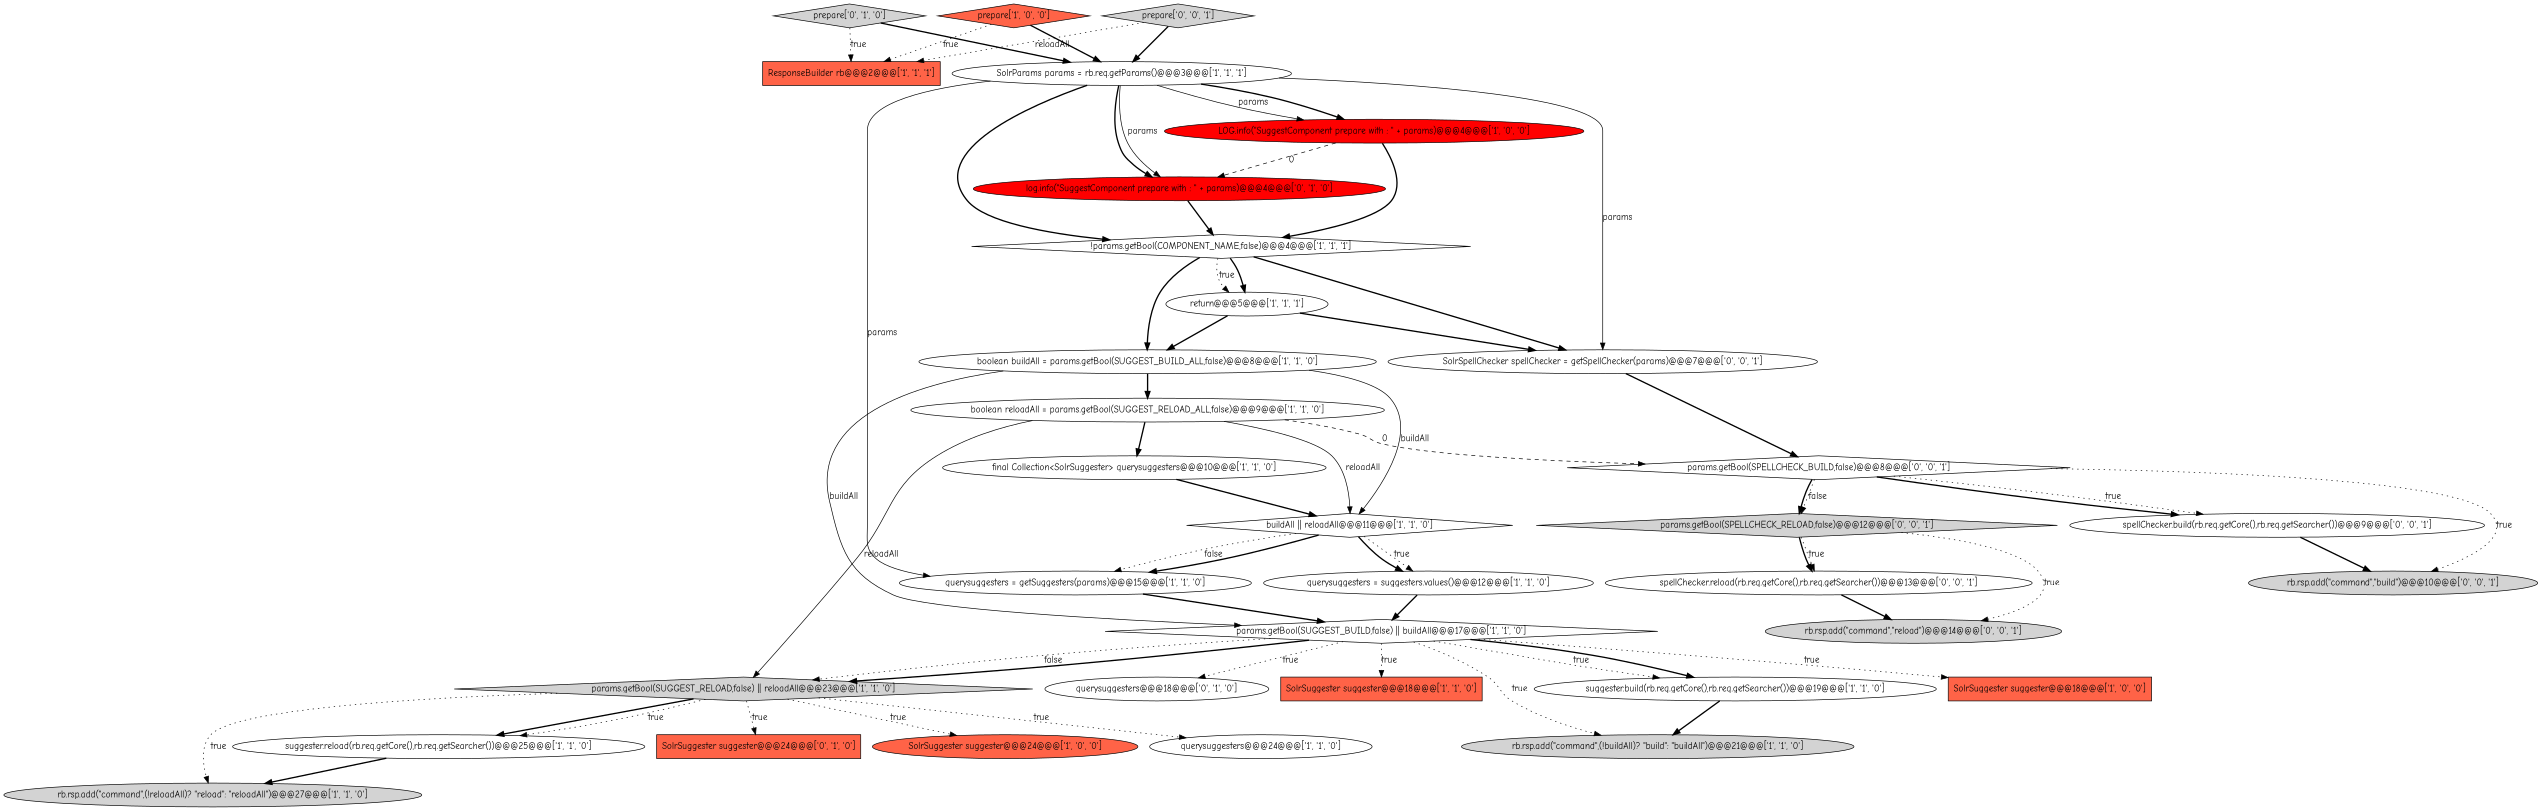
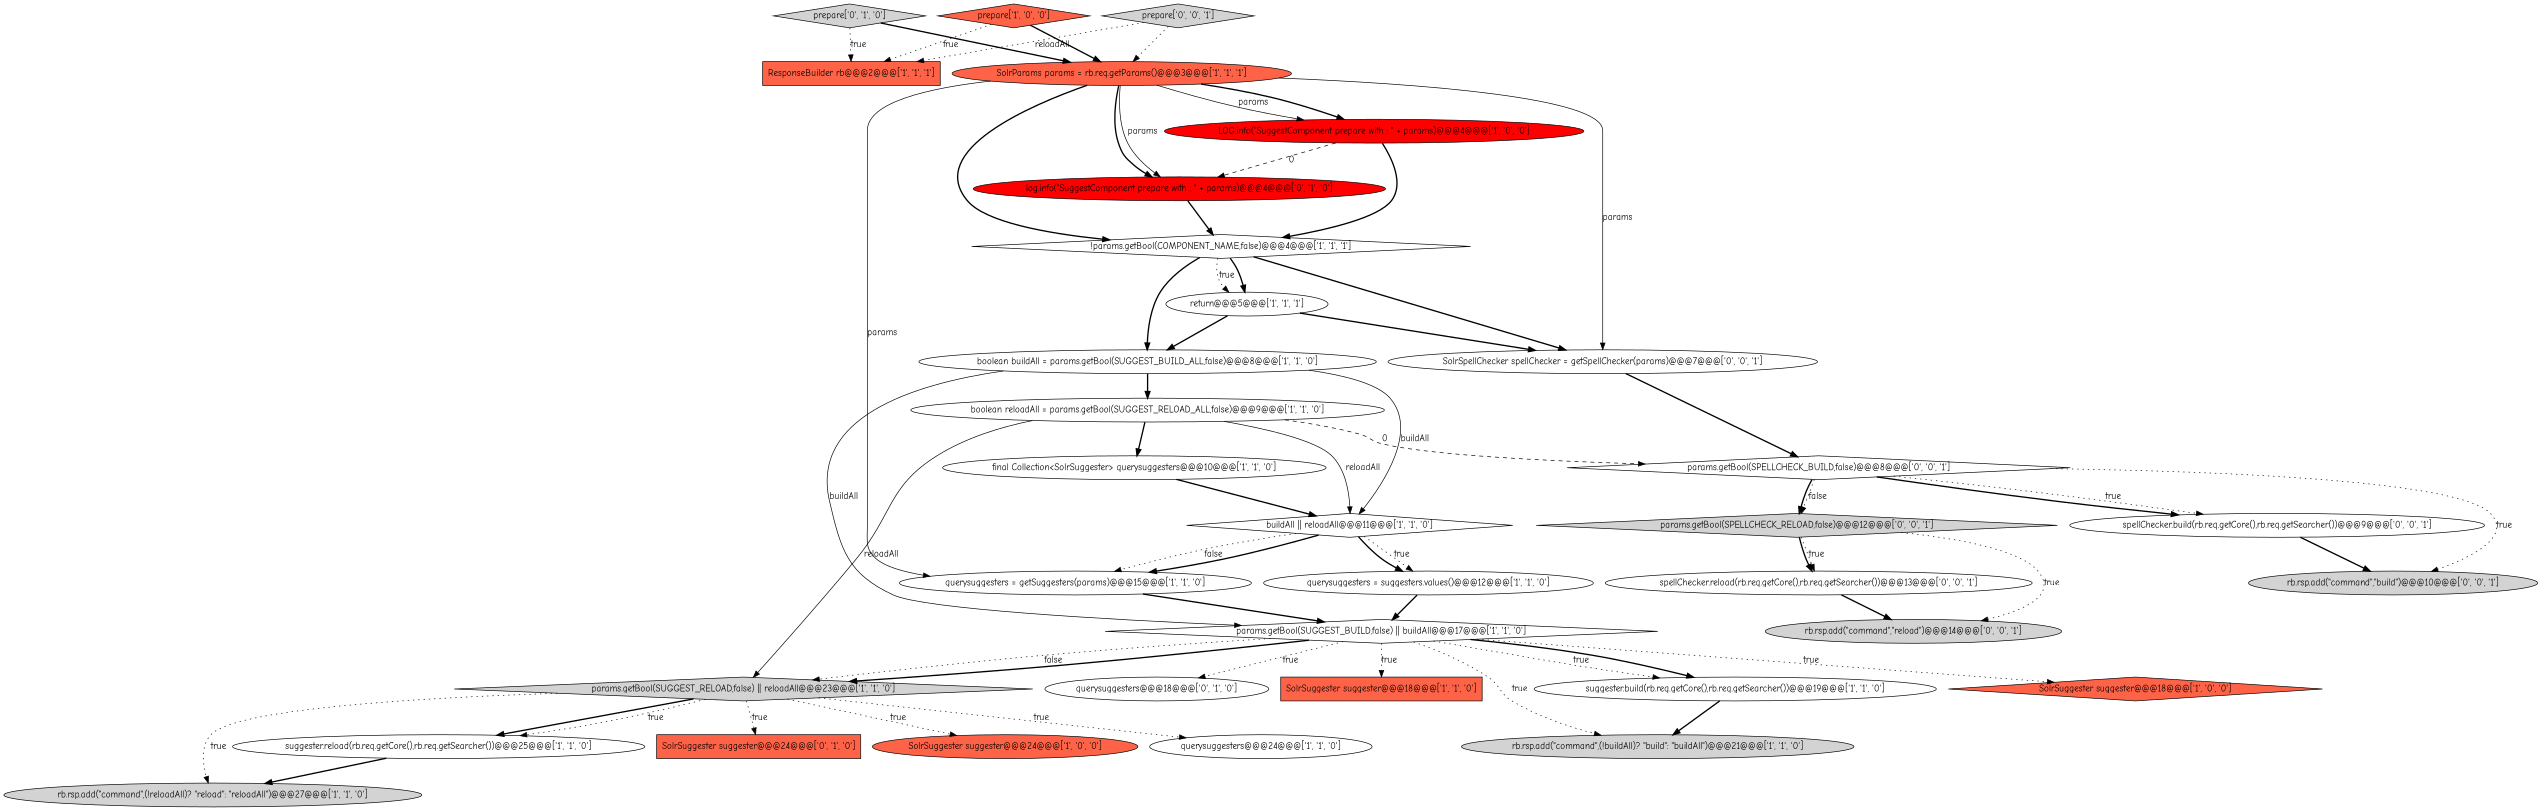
(1153, 42) -> (1153, 42)
(1122, 74) -> (1122, 74)
(2050, 689) -> (2135, 689)
